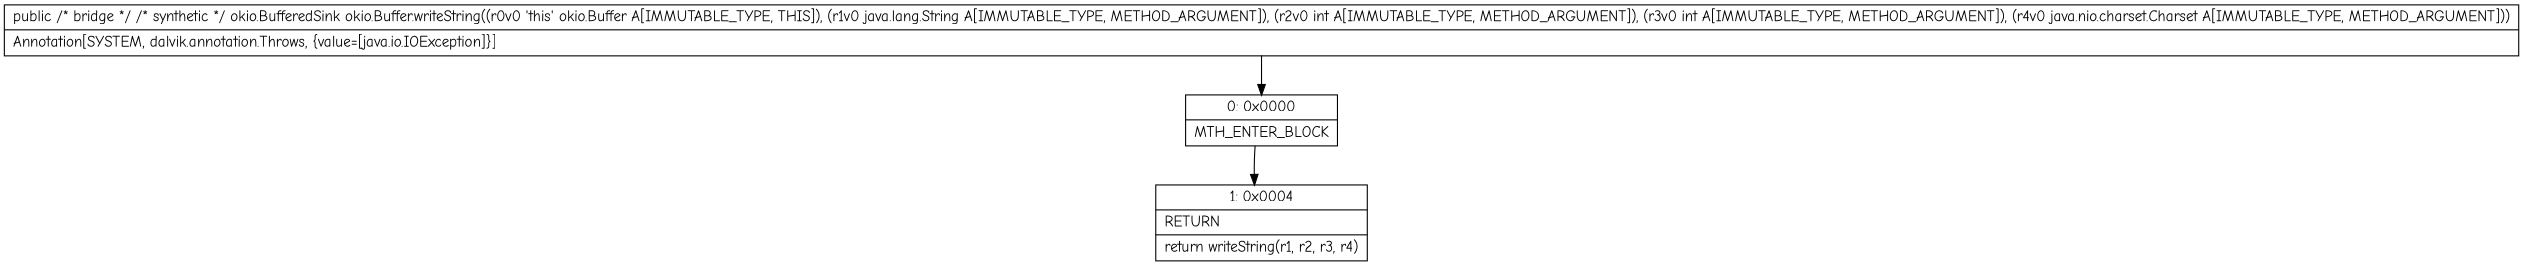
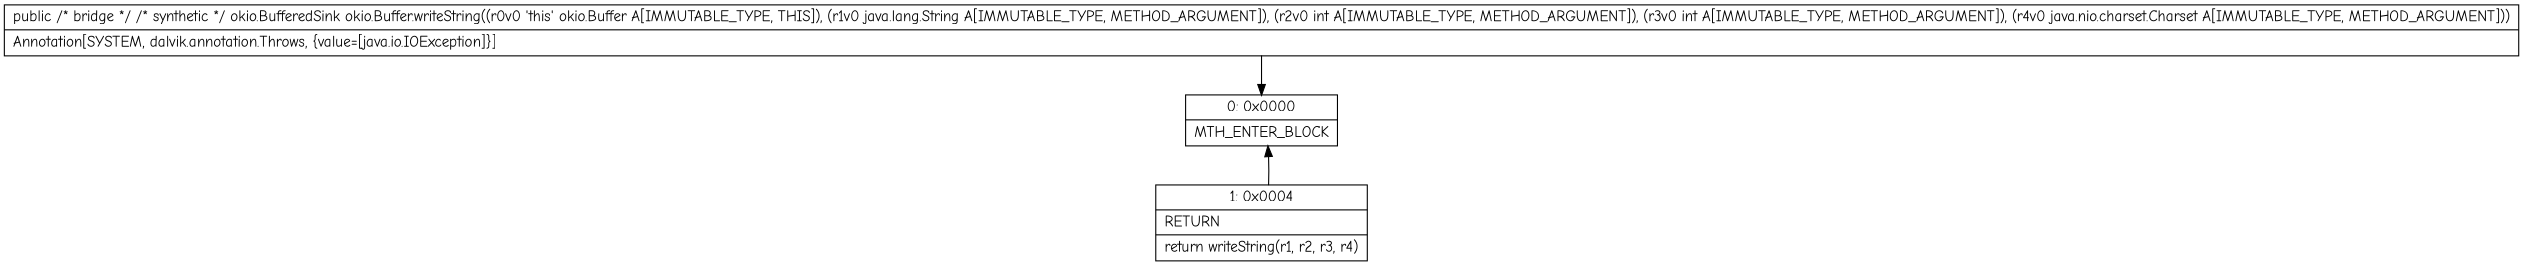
(1254, 160) -> (1269, 171)
